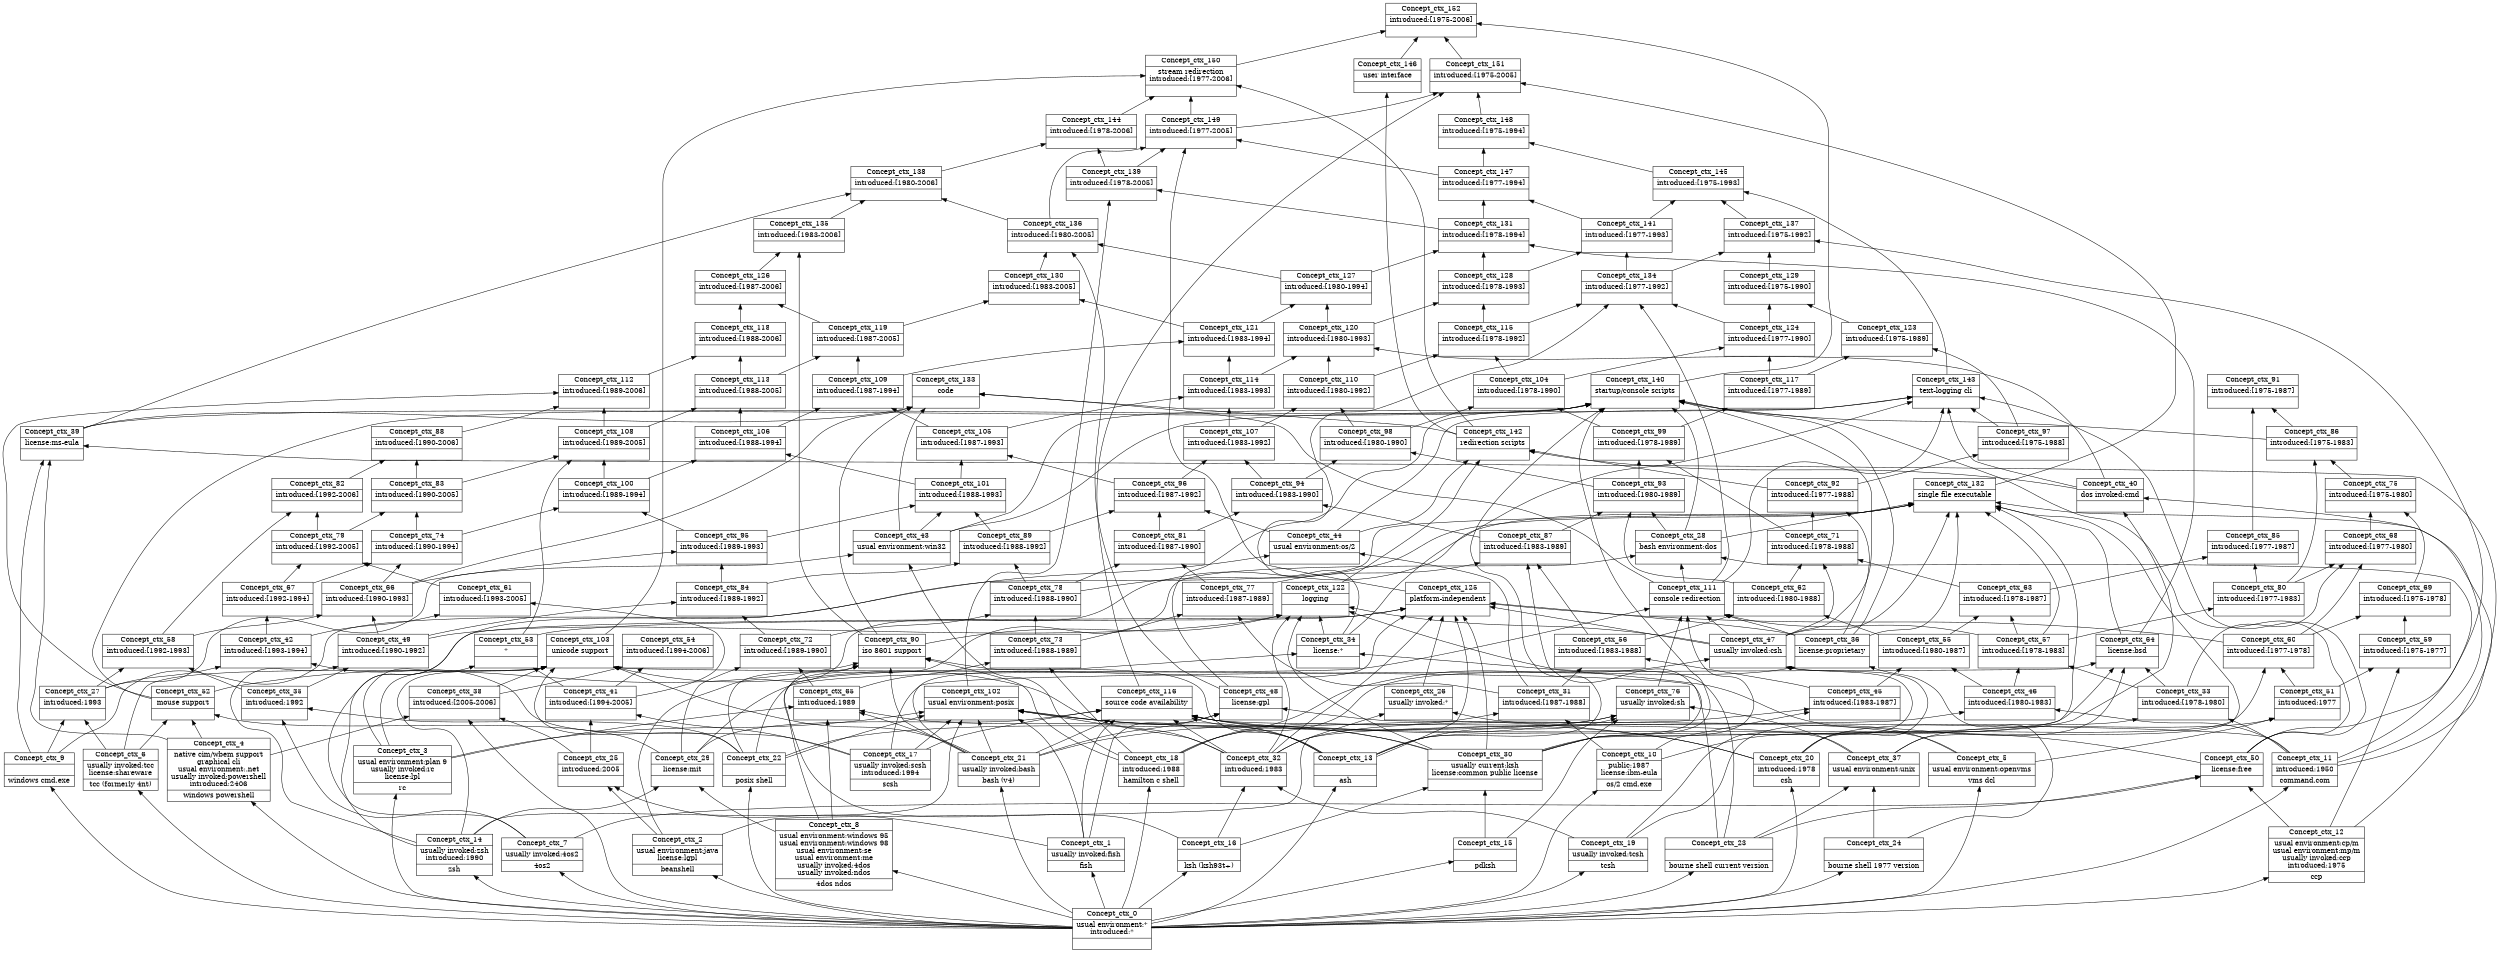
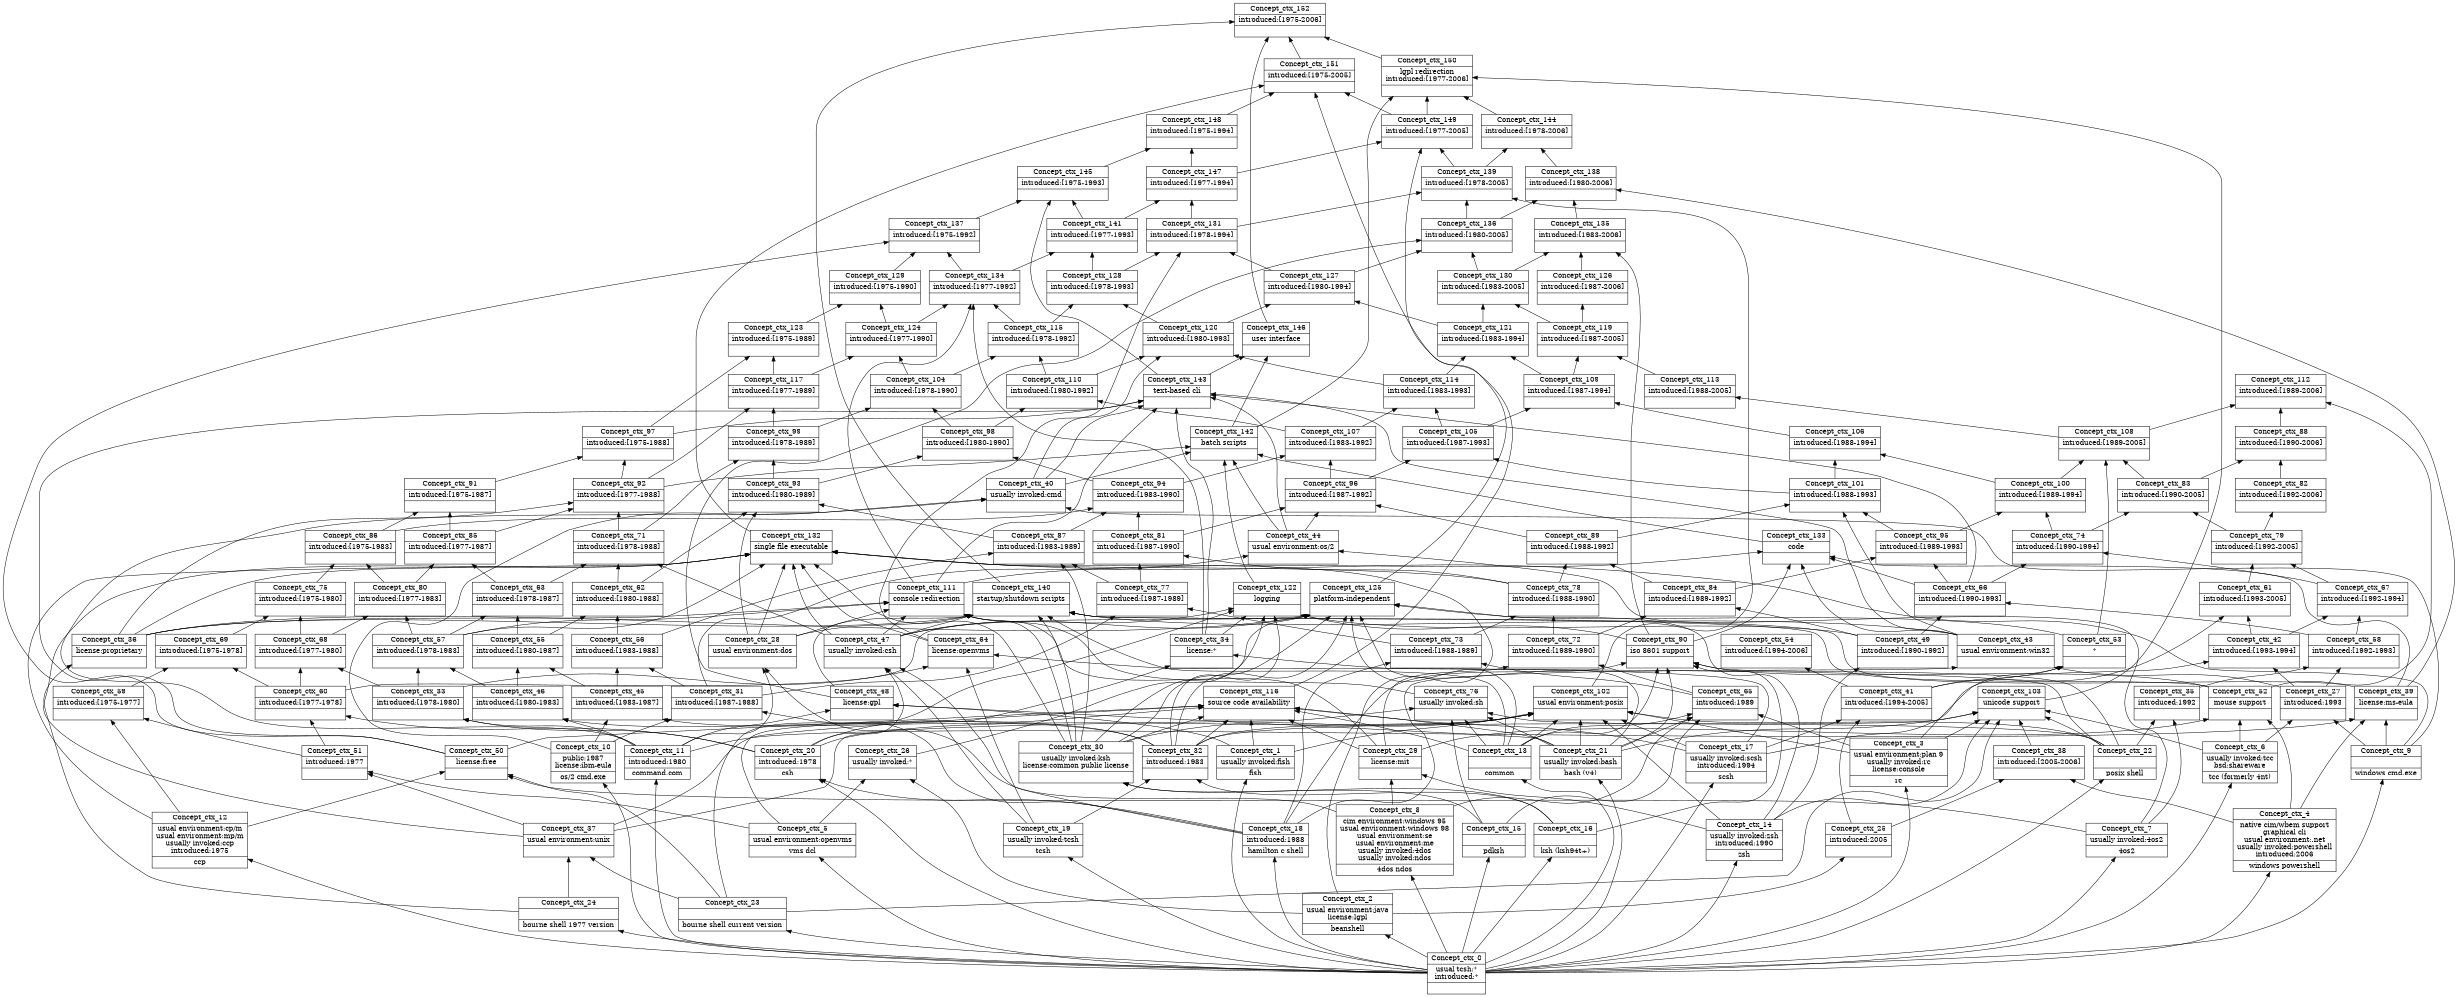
(1191, 72) -> (1427, 72)
(1073, 157) -> (1467, 212)
none -> (1529, 262)
(740, 339) -> none
none -> (1224, 366)
(1635, 391) -> (1021, 599)
(1946, 391) -> (1177, 391)
(740, 418) -> none
(1339, 420) -> (1512, 501)
(1975, 422) -> (742, 519)
(1493, 443) -> (1224, 443)
none -> (700, 444)
none -> (1650, 444)
none -> (537, 470)
(2110, 495) -> (1026, 495)
none -> (1839, 521)
none -> (525, 523)
(2120, 524) -> none
(1678, 547) -> (752, 651)
(222, 571) -> (2358, 627)
(2312, 574) -> (348, 626)
(1683, 575) -> (840, 623)
(2127, 651) -> (961, 651)
(326, 679) -> none
(550, 683) -> none
(1369, 691) -> (1034, 800)
(1753, 734) -> none
(1485, 766) -> (1076, 758)
(2305, 769) -> (657, 762)
(121, 773) -> (2240, 766)
(403, 777) -> (1899, 769)
(1345, 781) -> (1500, 773)
(219, 784) -> (2285, 855)
none -> (1642, 797)
(897, 819) -> none
(834, 836) -> (1395, 821)
(1209, 866) -> (1565, 851)
(732, 909) -> (1622, 911)
(1112, 925) -> (1457, 970)
